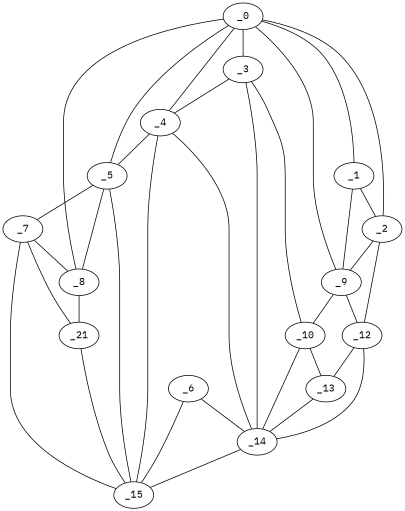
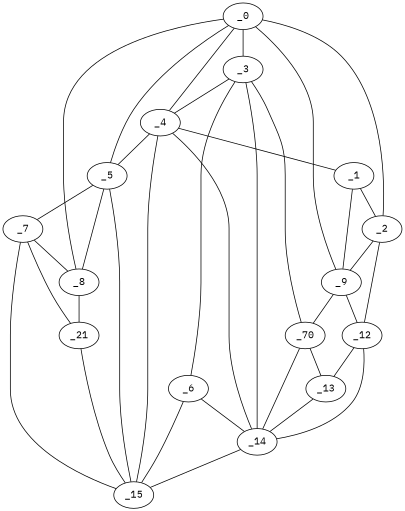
(334, 73) -> (261, 150)
none -> (201, 225)
(305, 335) -> (305, 335)
